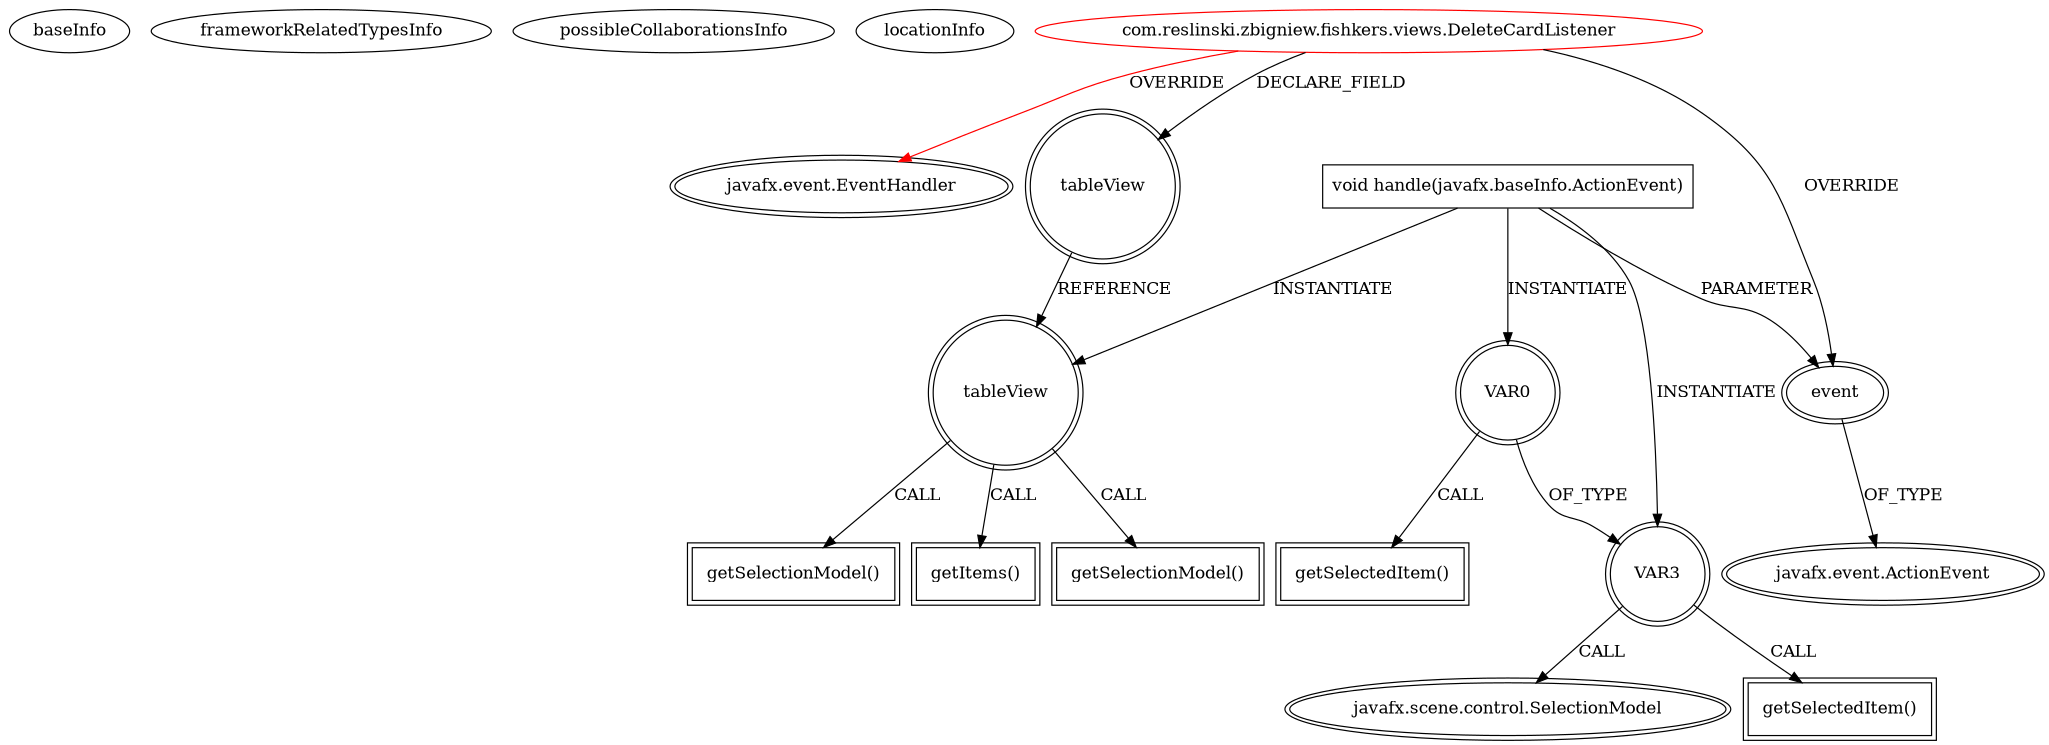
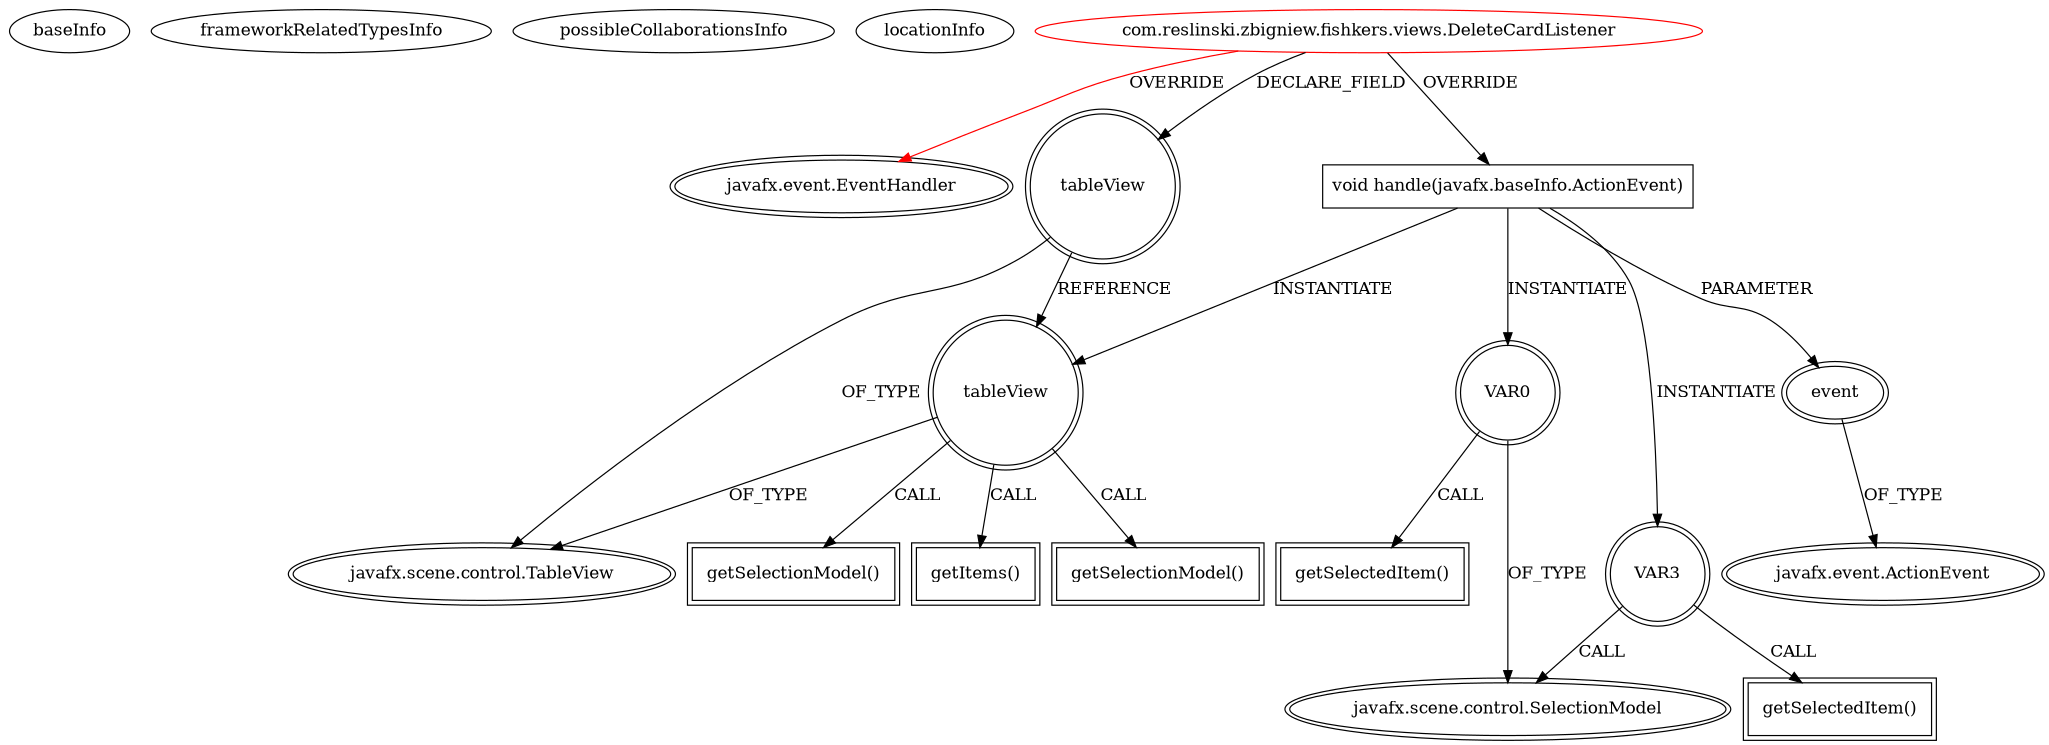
(1744, 148) -> (1434, 104)
(1548, 504) -> (1508, 556)
none -> (482, 574)
